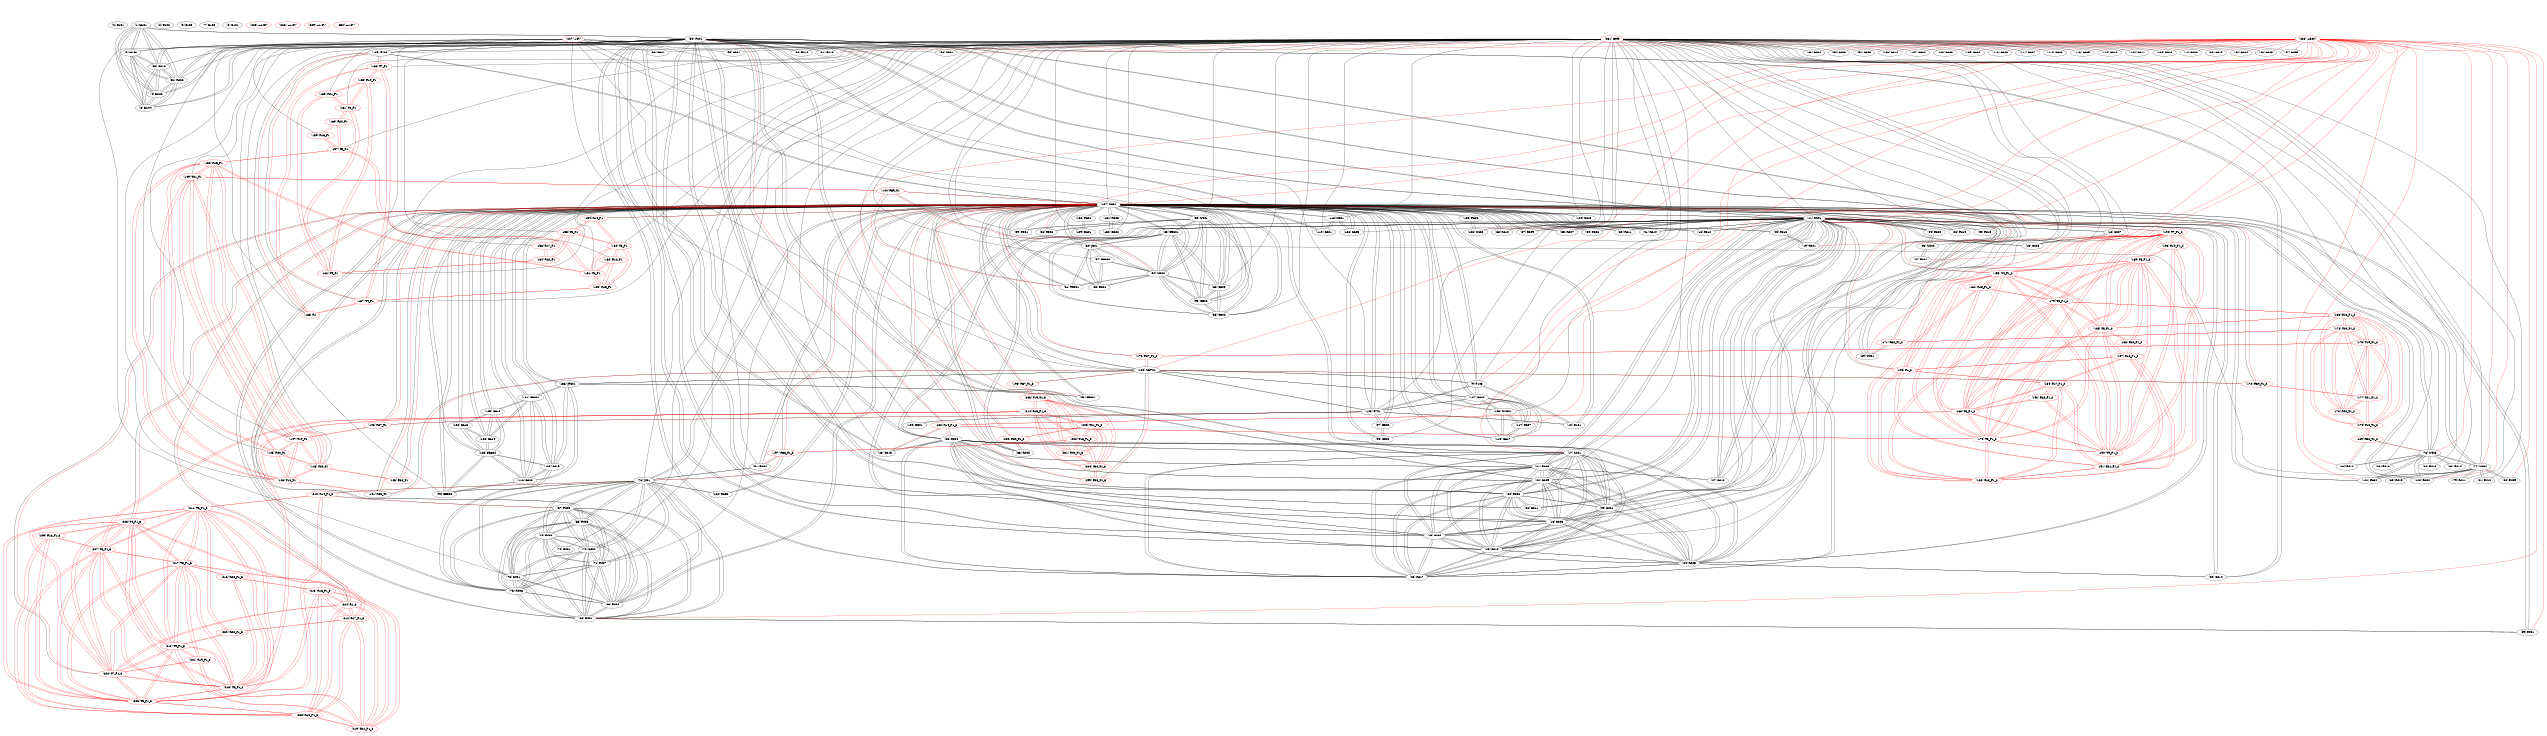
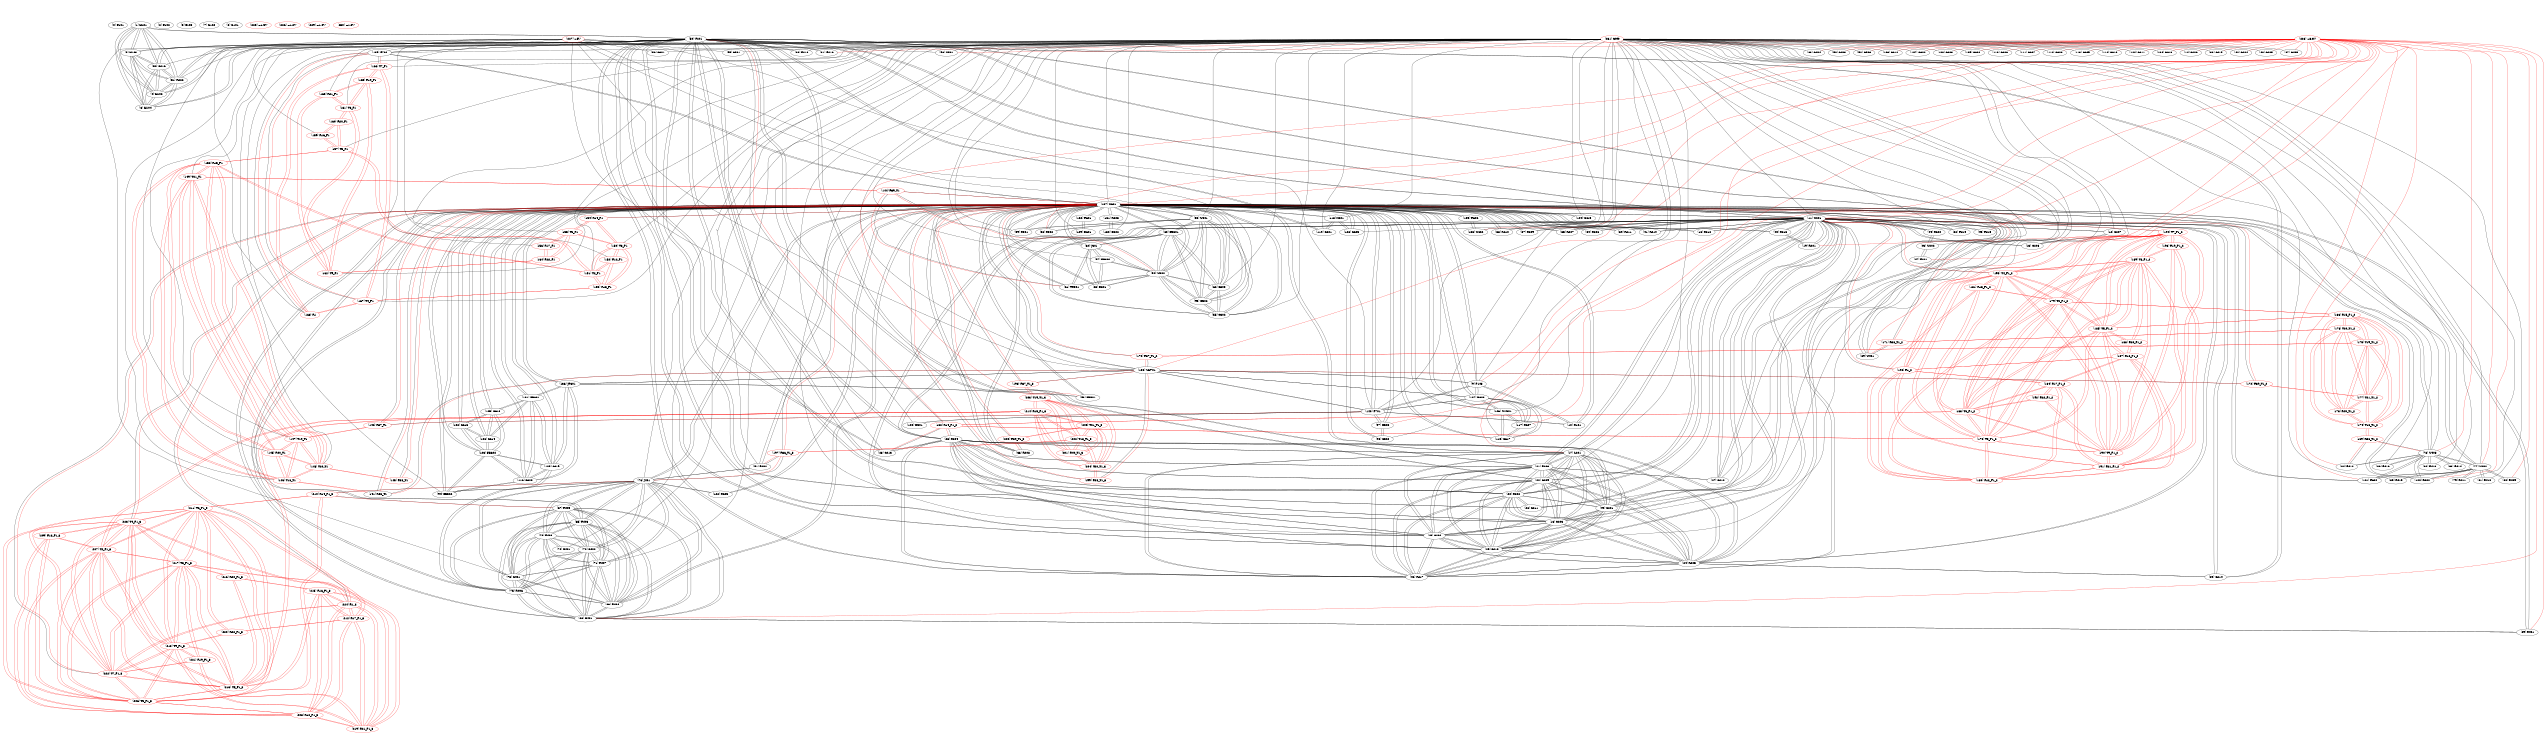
none -> (833, 229)
(1815, 250) -> (2123, 139)
